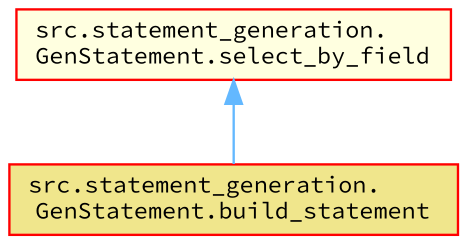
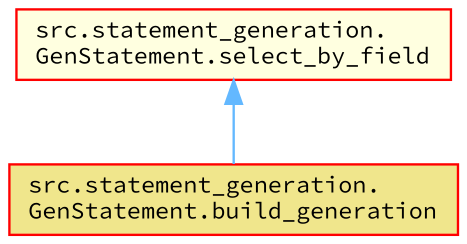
(234, 200) -> (234, 200)
